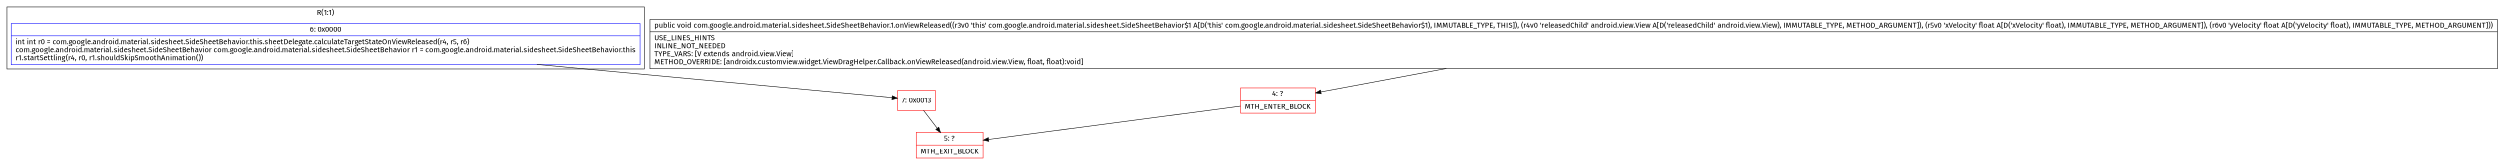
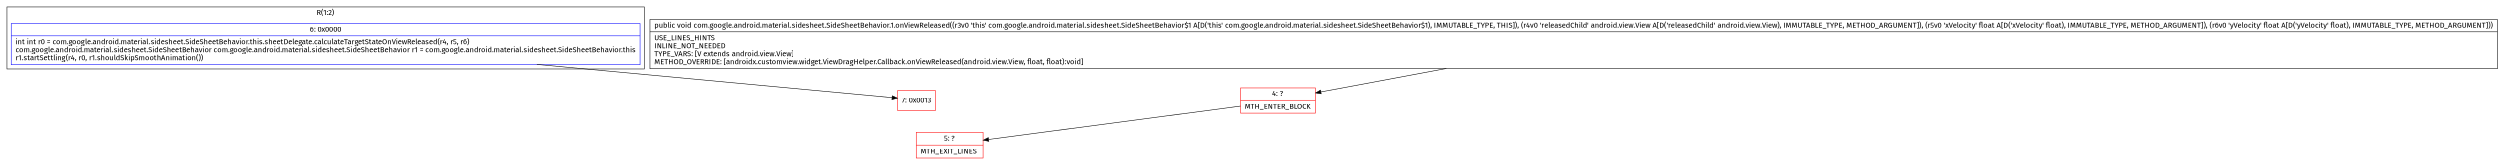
(326, 13) -> (326, 13)
(930, 119) -> none
(950, 151) -> (949, 151)
